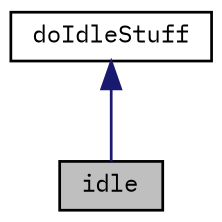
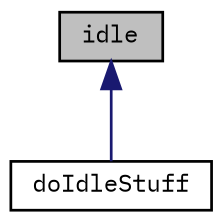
(111, 125) -> (111, 125)
